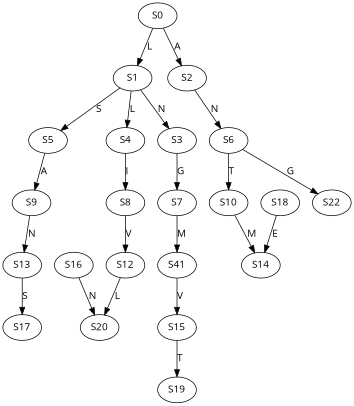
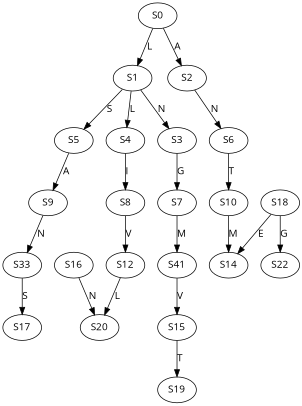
(277, 170) -> (280, 230)
(22, 265) -> (22, 265)
